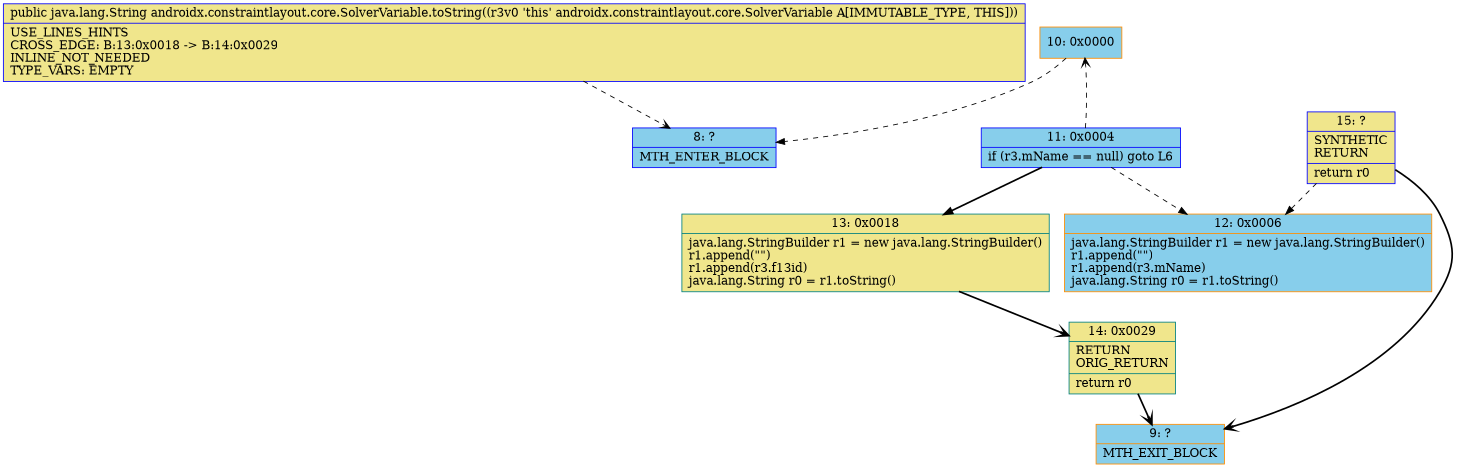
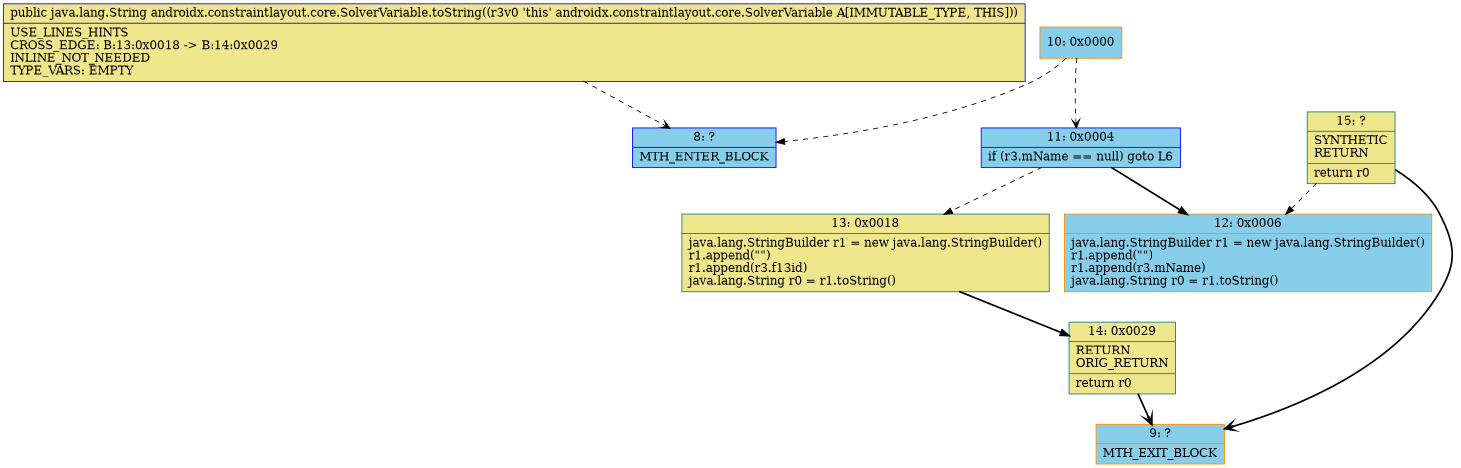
(1087, 97) -> (1075, 89)
(1351, 148) -> (1351, 148)
(997, 189) -> (997, 189)
(1146, 189) -> (1146, 189)
(1010, 312) -> (1010, 312)
